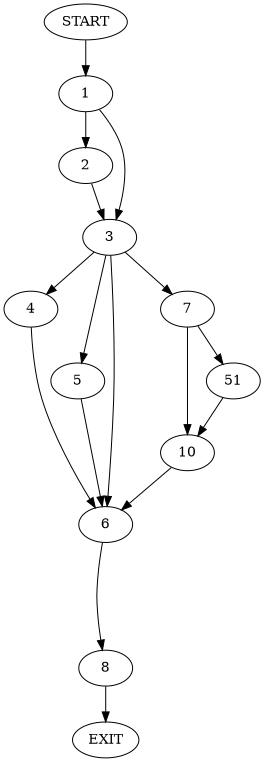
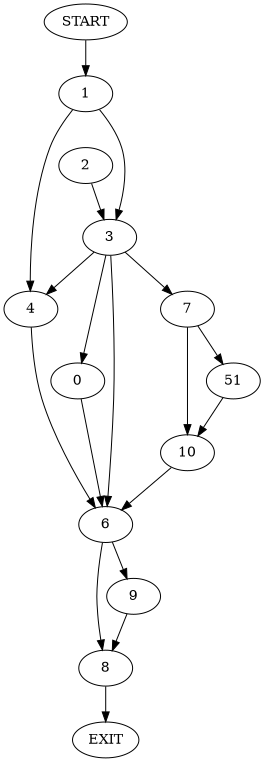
(86, 125) -> (38, 192)
(78, 381) -> (78, 381)
none -> (134, 596)
